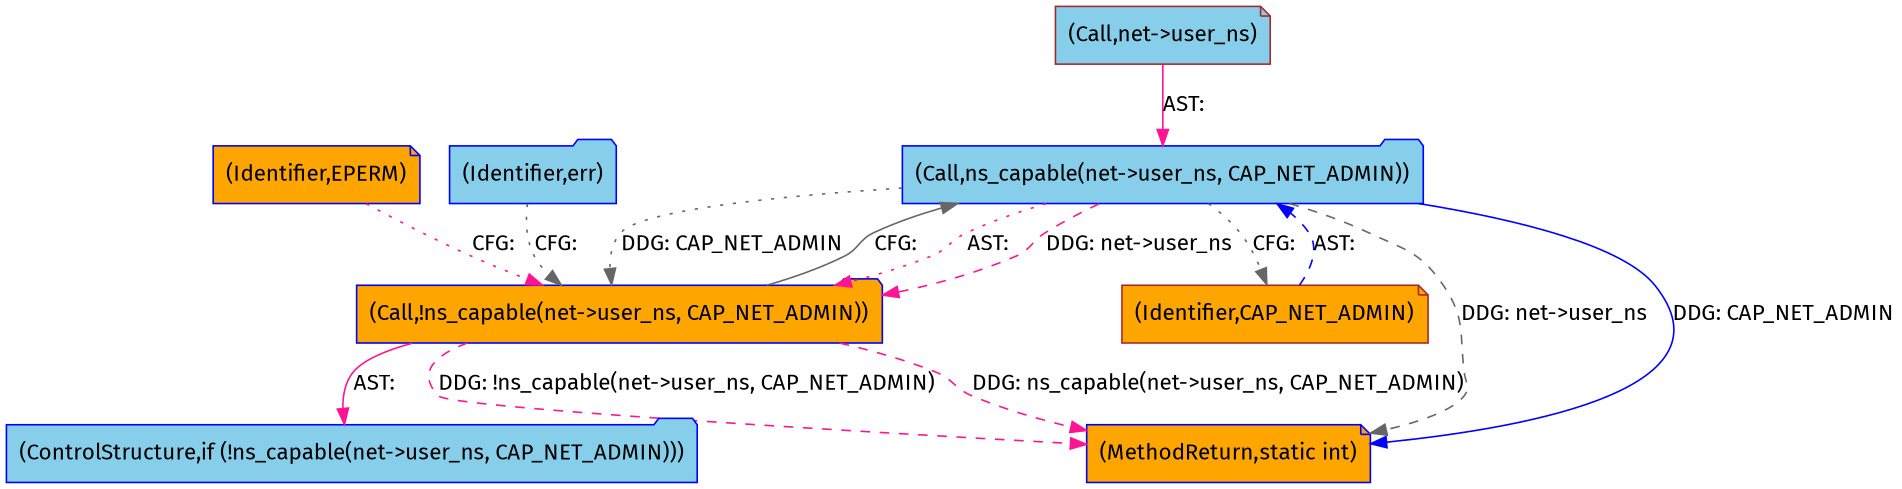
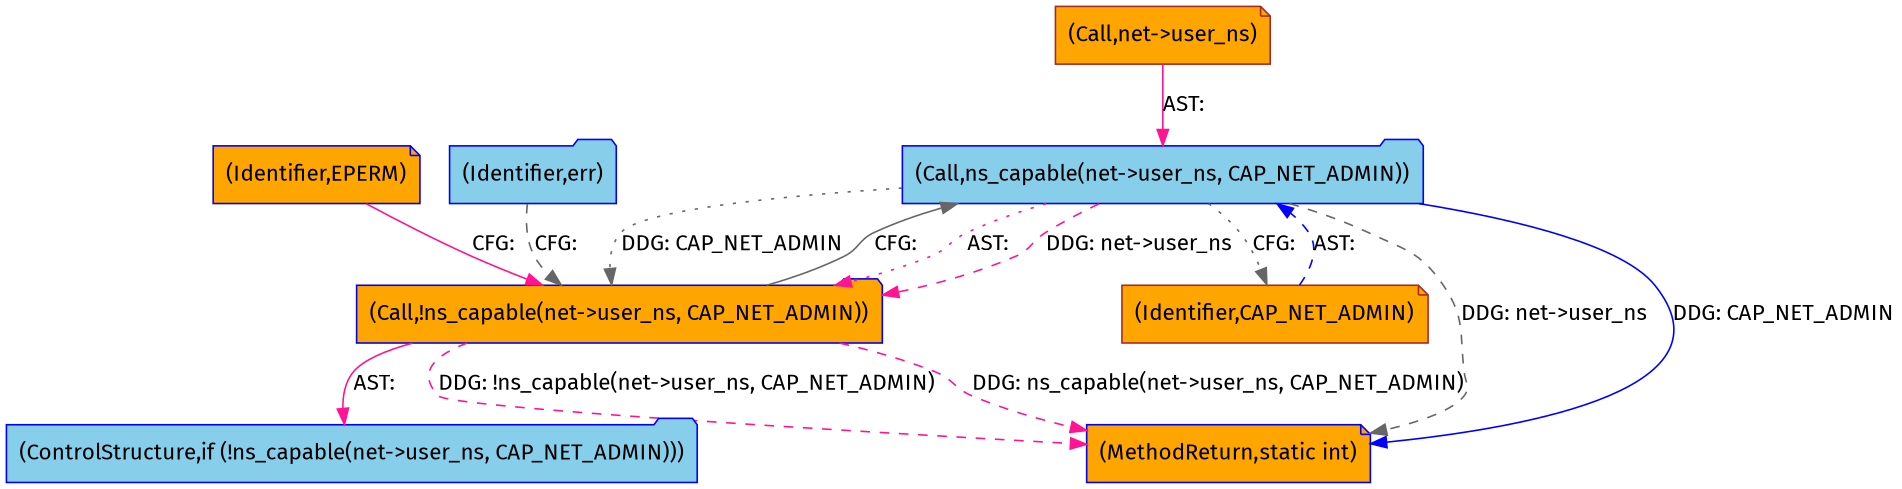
(1163, 35) -> (1163, 35)
(529, 242) -> (529, 242)
(445, 244) -> (445, 244)
